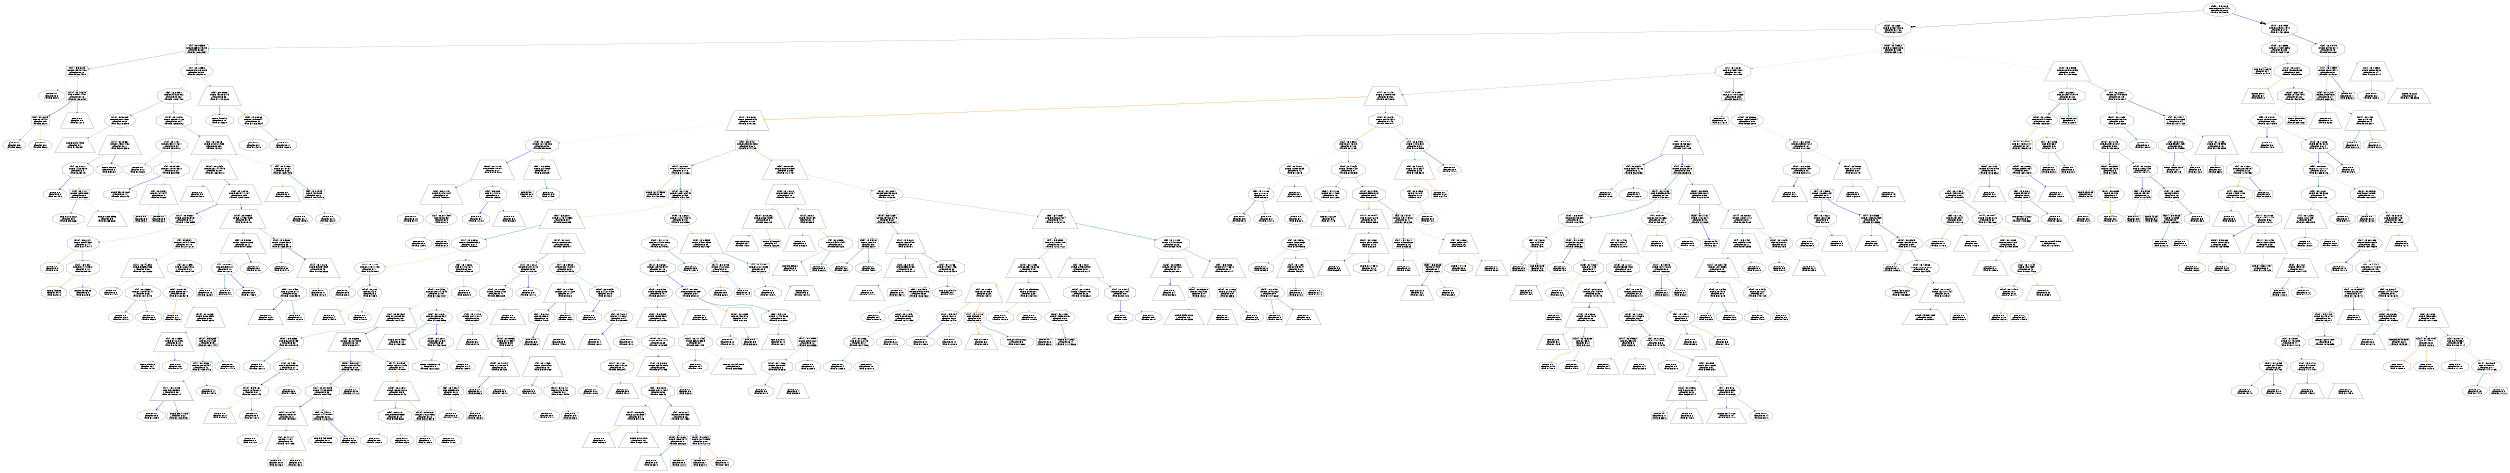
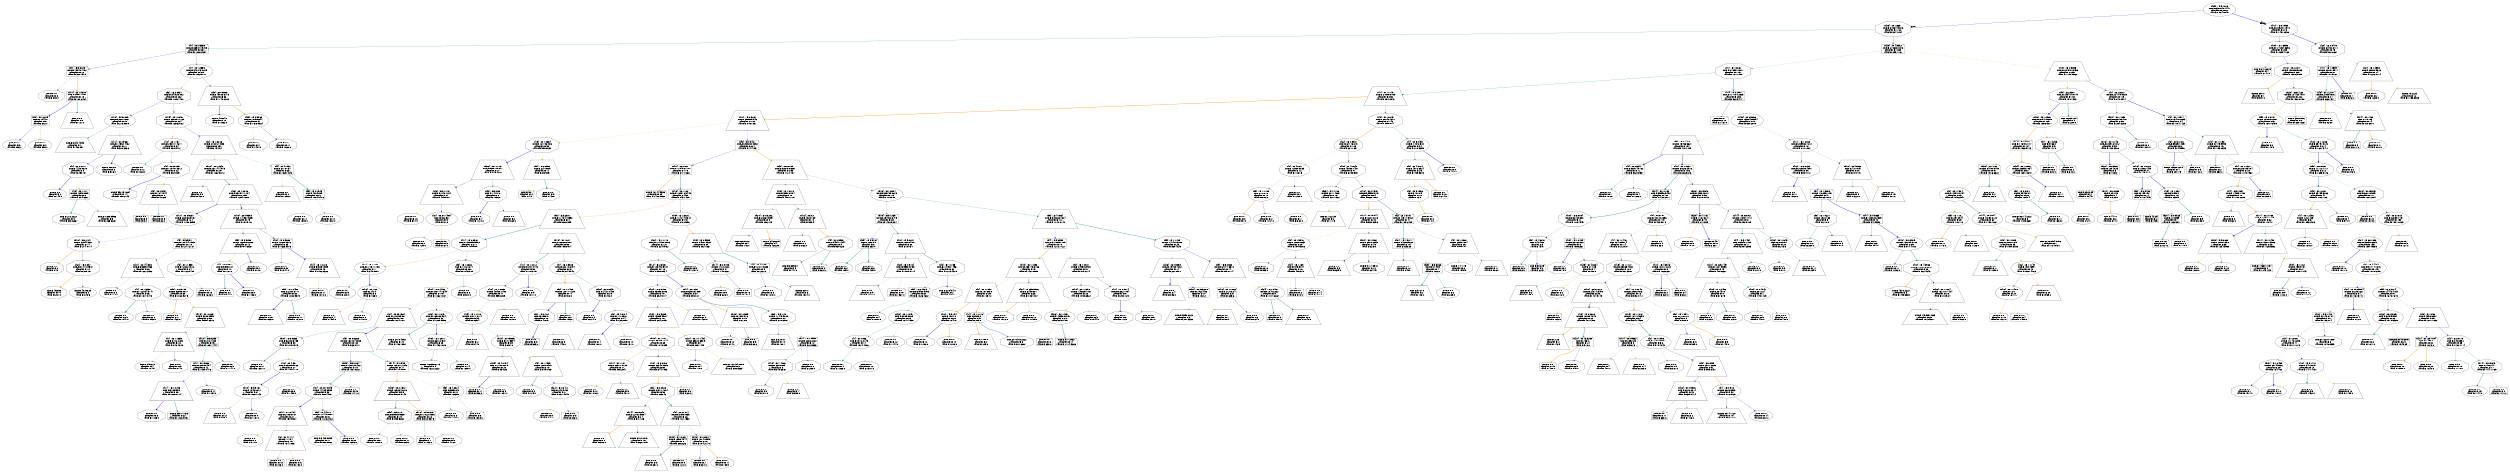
(1250, 207) -> (1250, 207)
none -> (1091, 317)
